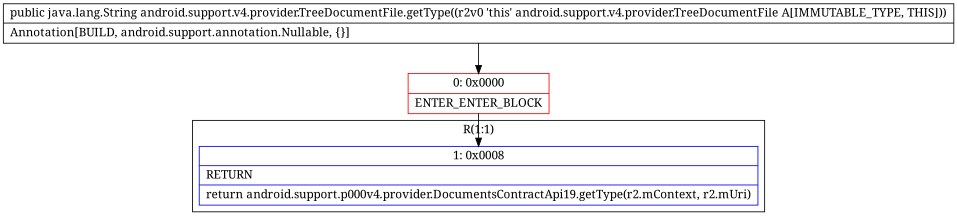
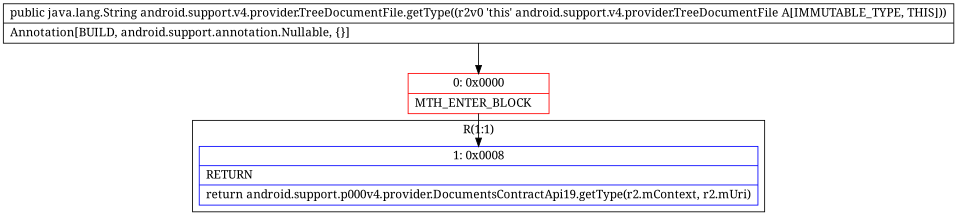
(479, 103) -> (473, 103)
